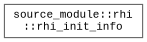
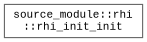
(74, 21) -> (74, 21)
